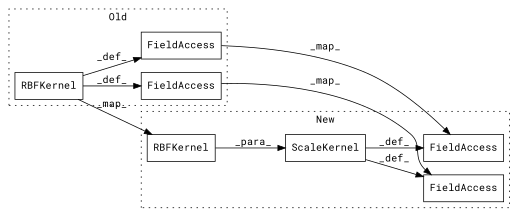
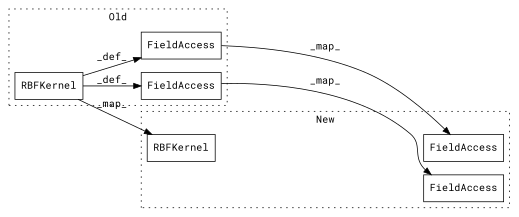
(325, 148) -> none
